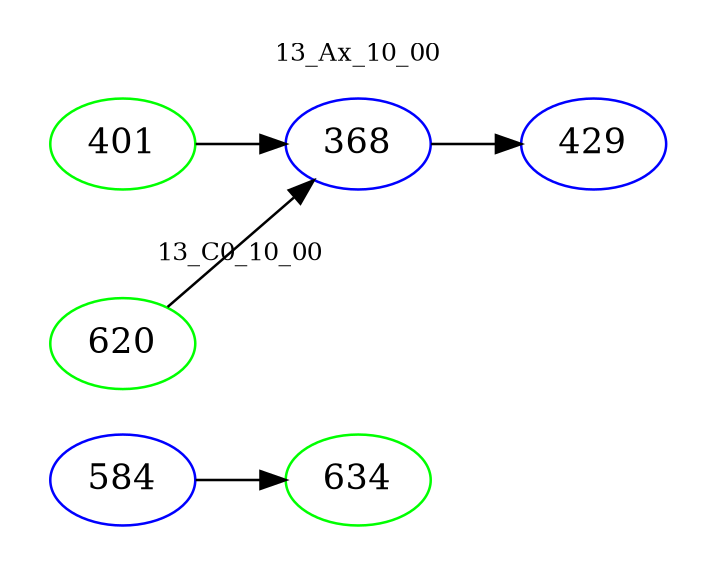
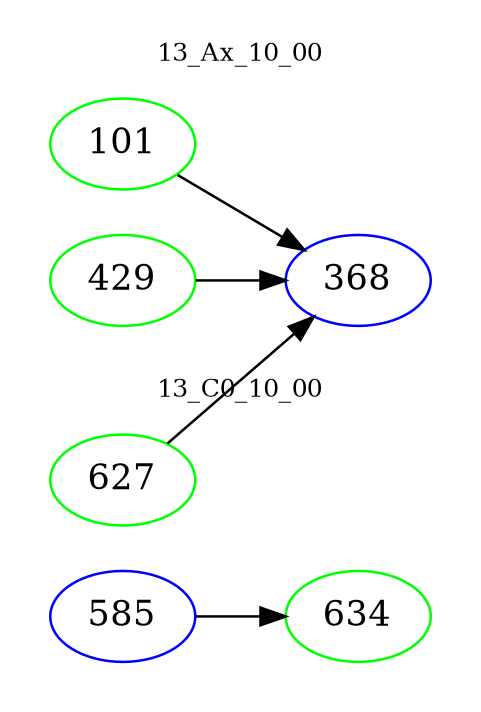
(123, 144) -> (123, 144)
(463, 144) -> (228, 280)
(594, 144) -> (123, 280)
(123, 344) -> (123, 480)
(123, 480) -> (123, 616)
